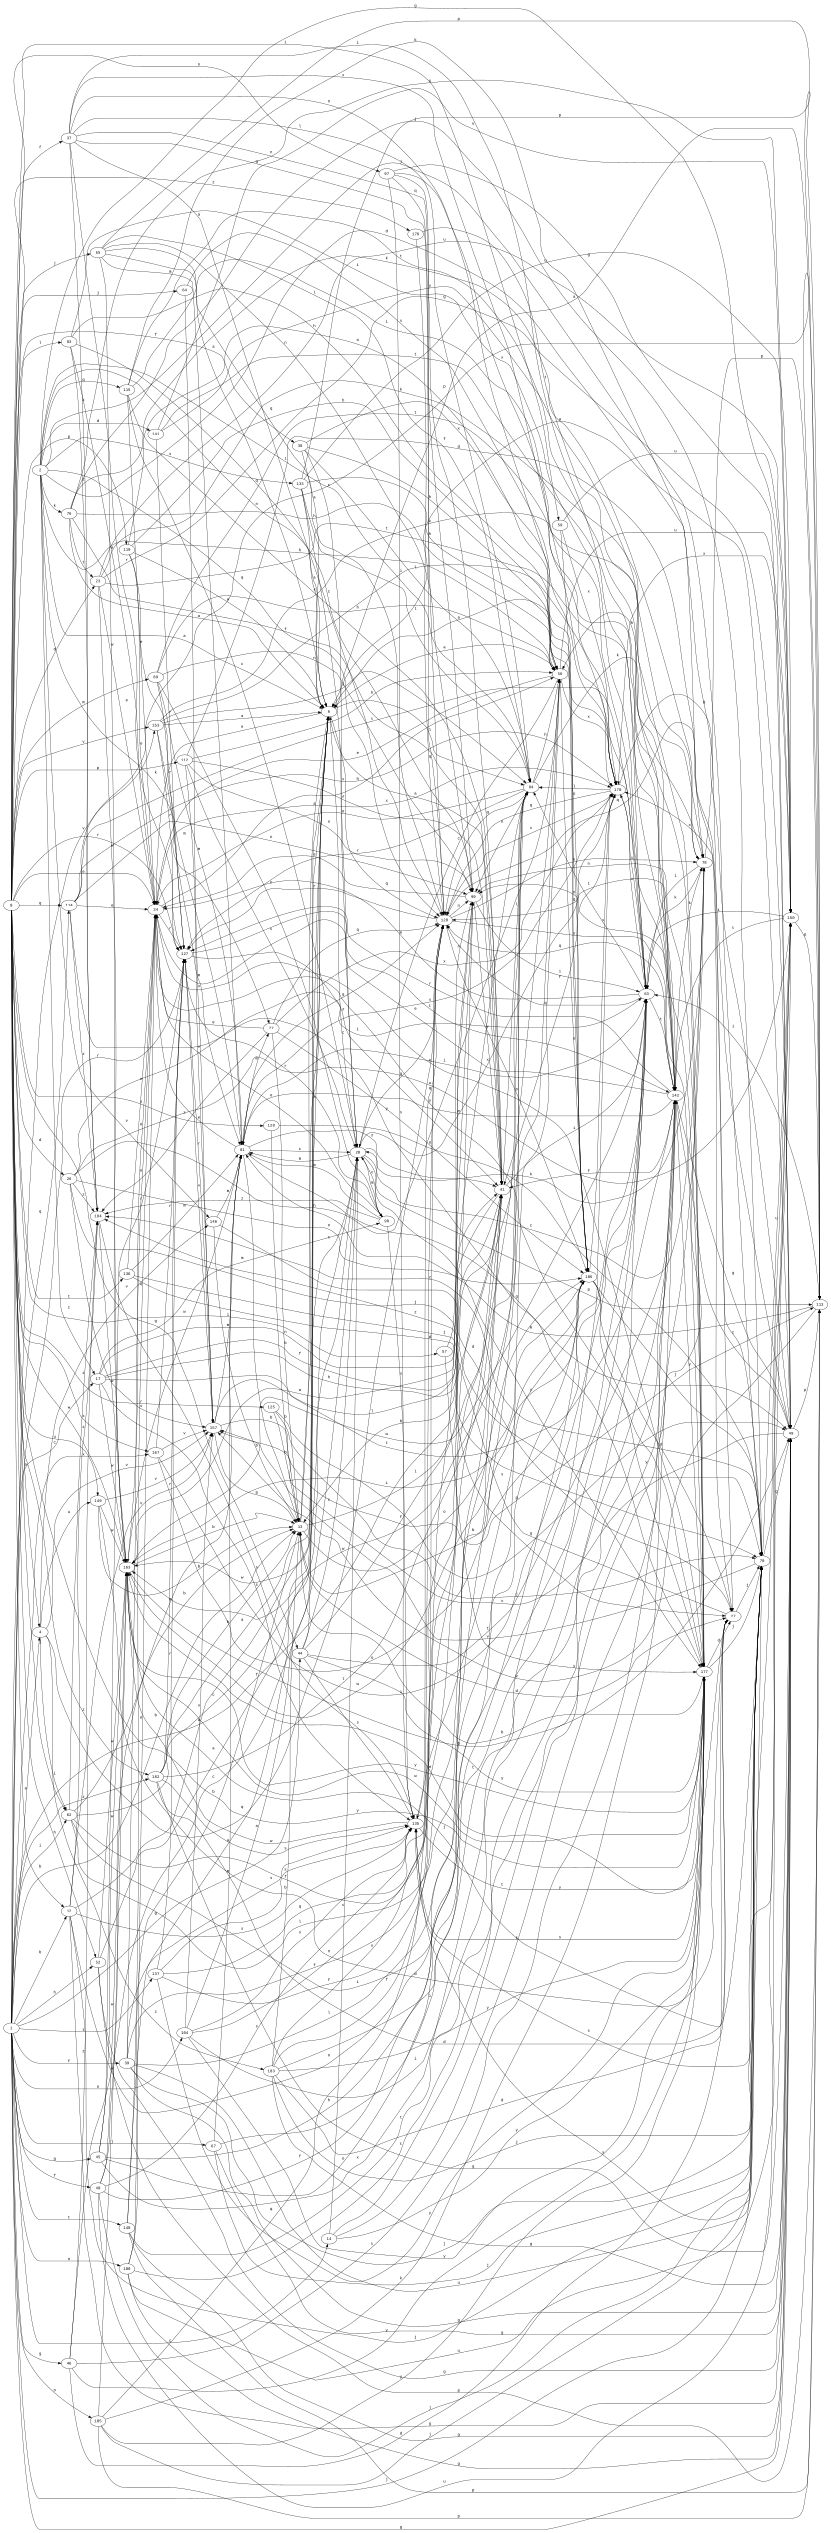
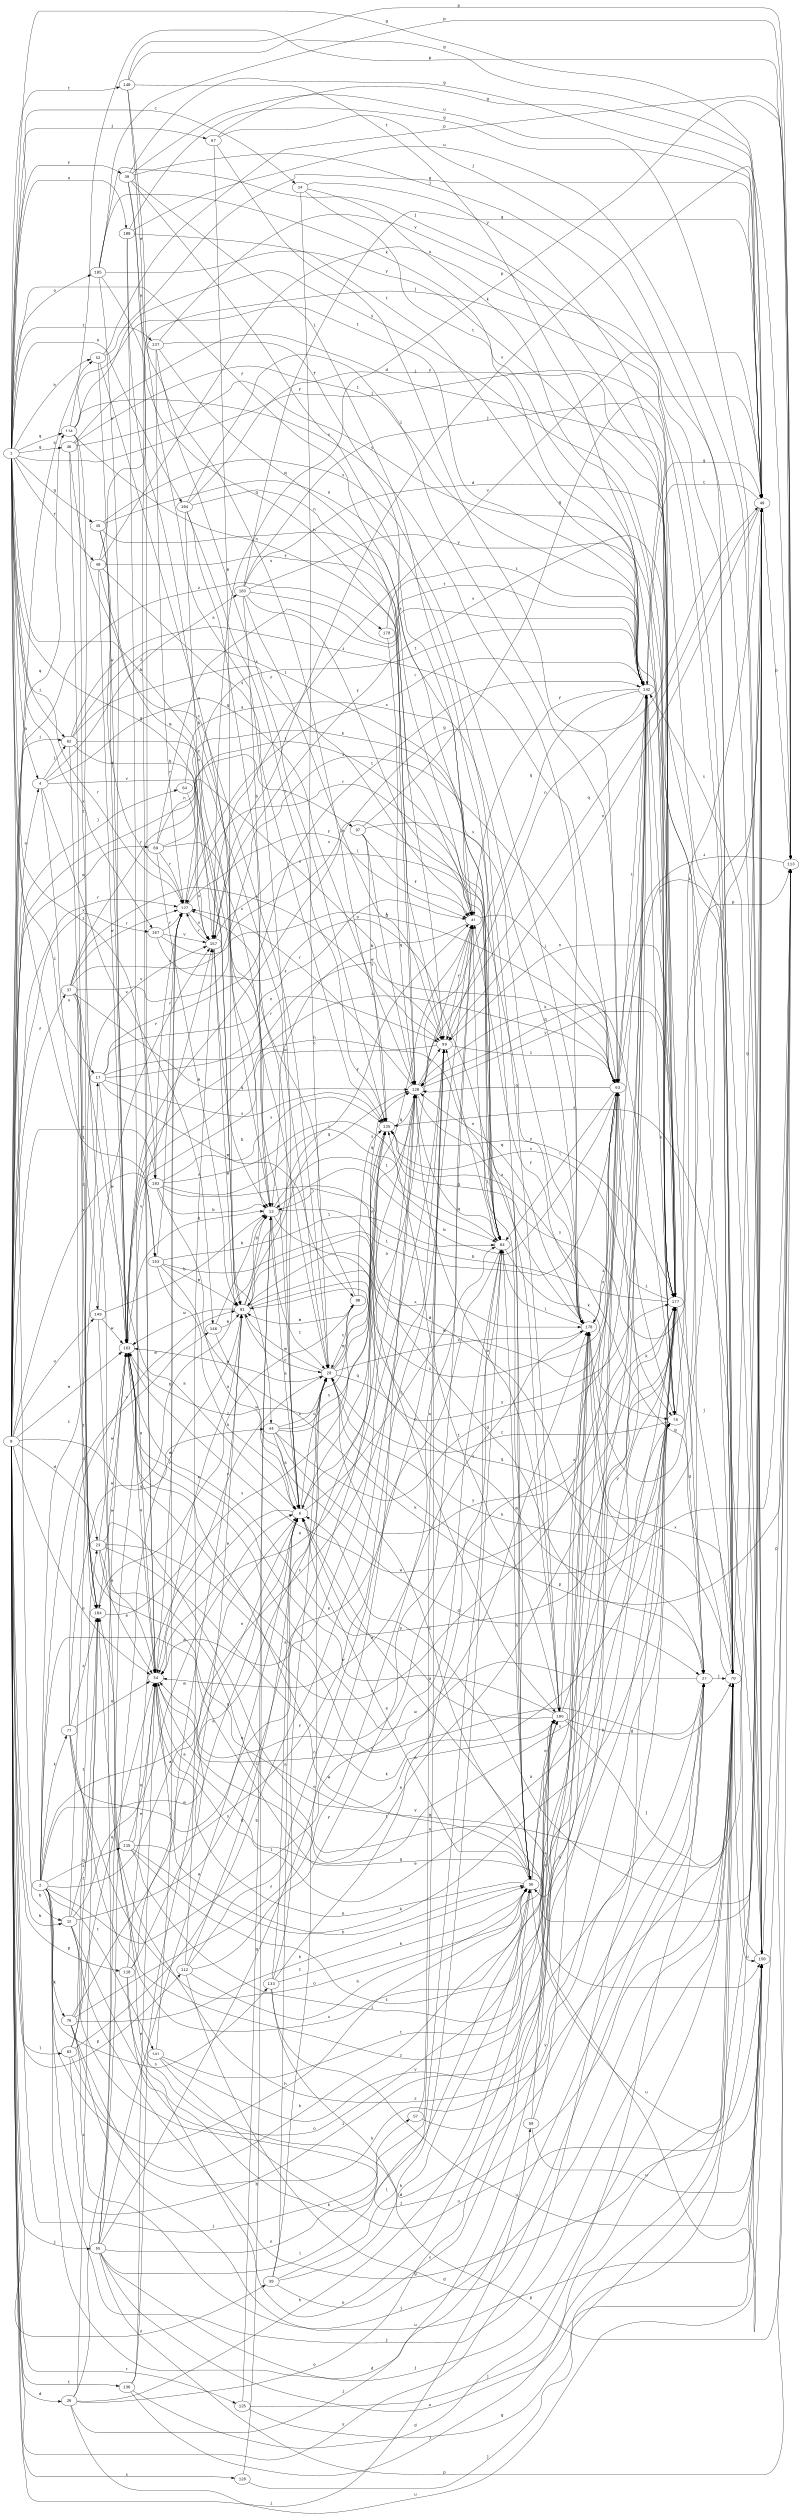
(98, 421) -> (98, 1930)
none -> (625, 784)
(84, 828) -> (84, 1138)
(288, 942) -> (269, 1081)
(254, 1073) -> (81, 1487)
(248, 1087) -> (419, 1558)
(436, 1309) -> (584, 2237)
none -> (560, 2340)
